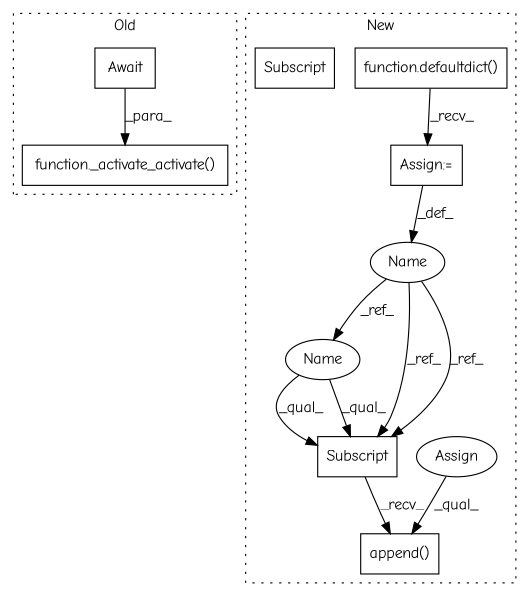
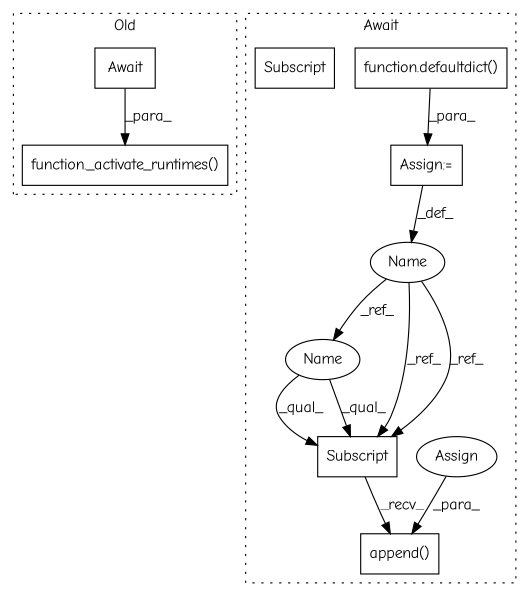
(381, 26) -> (381, 26)
(452, 117) -> (452, 117)
(125, 165) -> (125, 165)
(457, 505) -> (457, 505)
